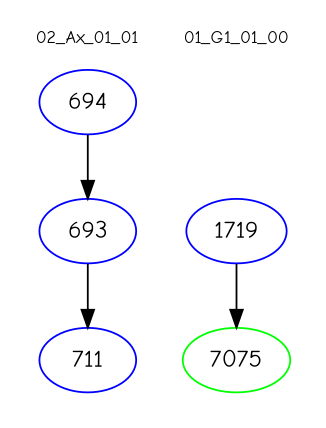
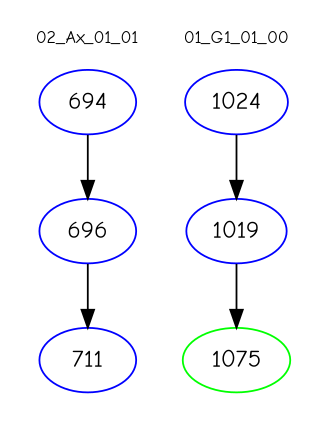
none -> (236, 102)
(88, 231) -> (88, 231)
(236, 231) -> (236, 231)
(236, 360) -> (236, 360)
